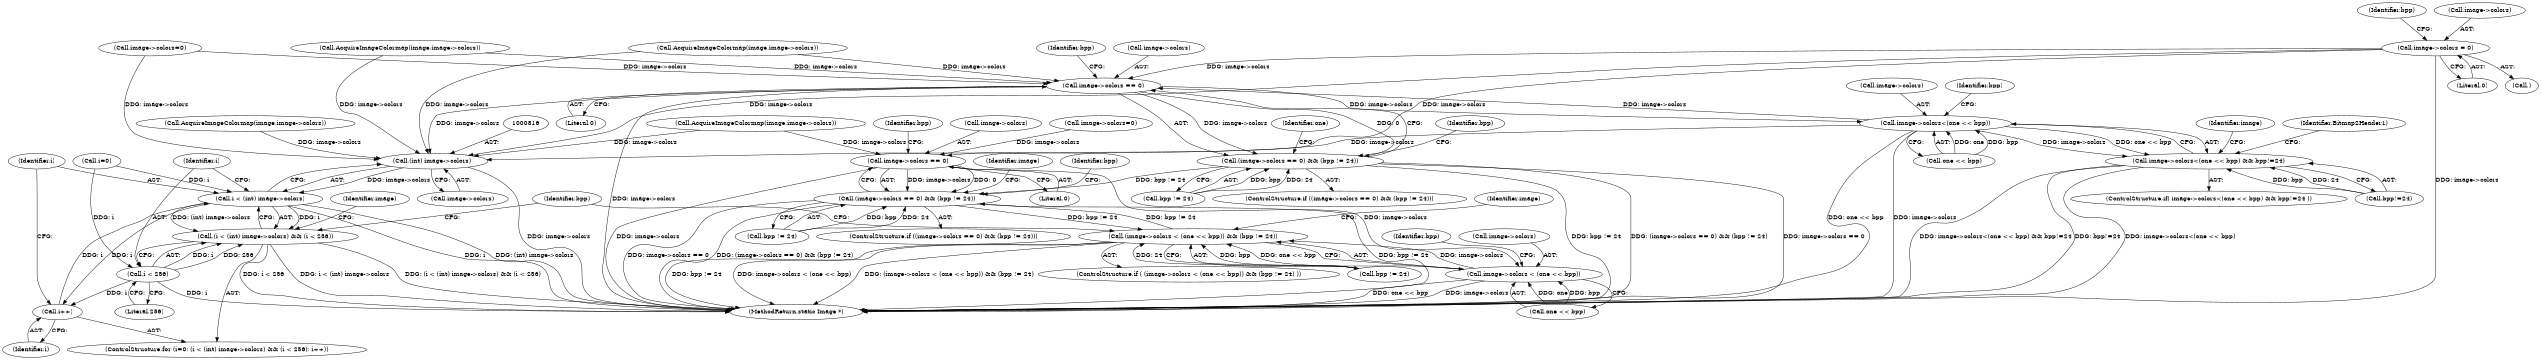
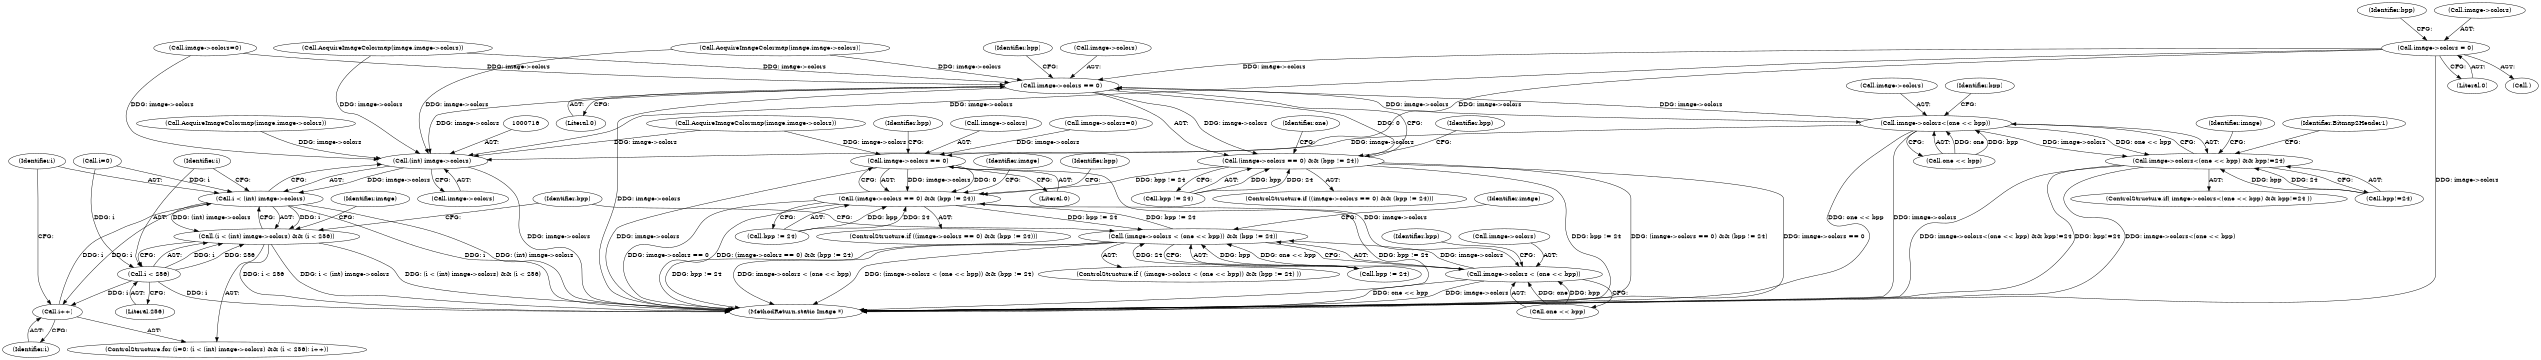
(526, 124) -> (526, 124)
(138, 293) -> (139, 293)
